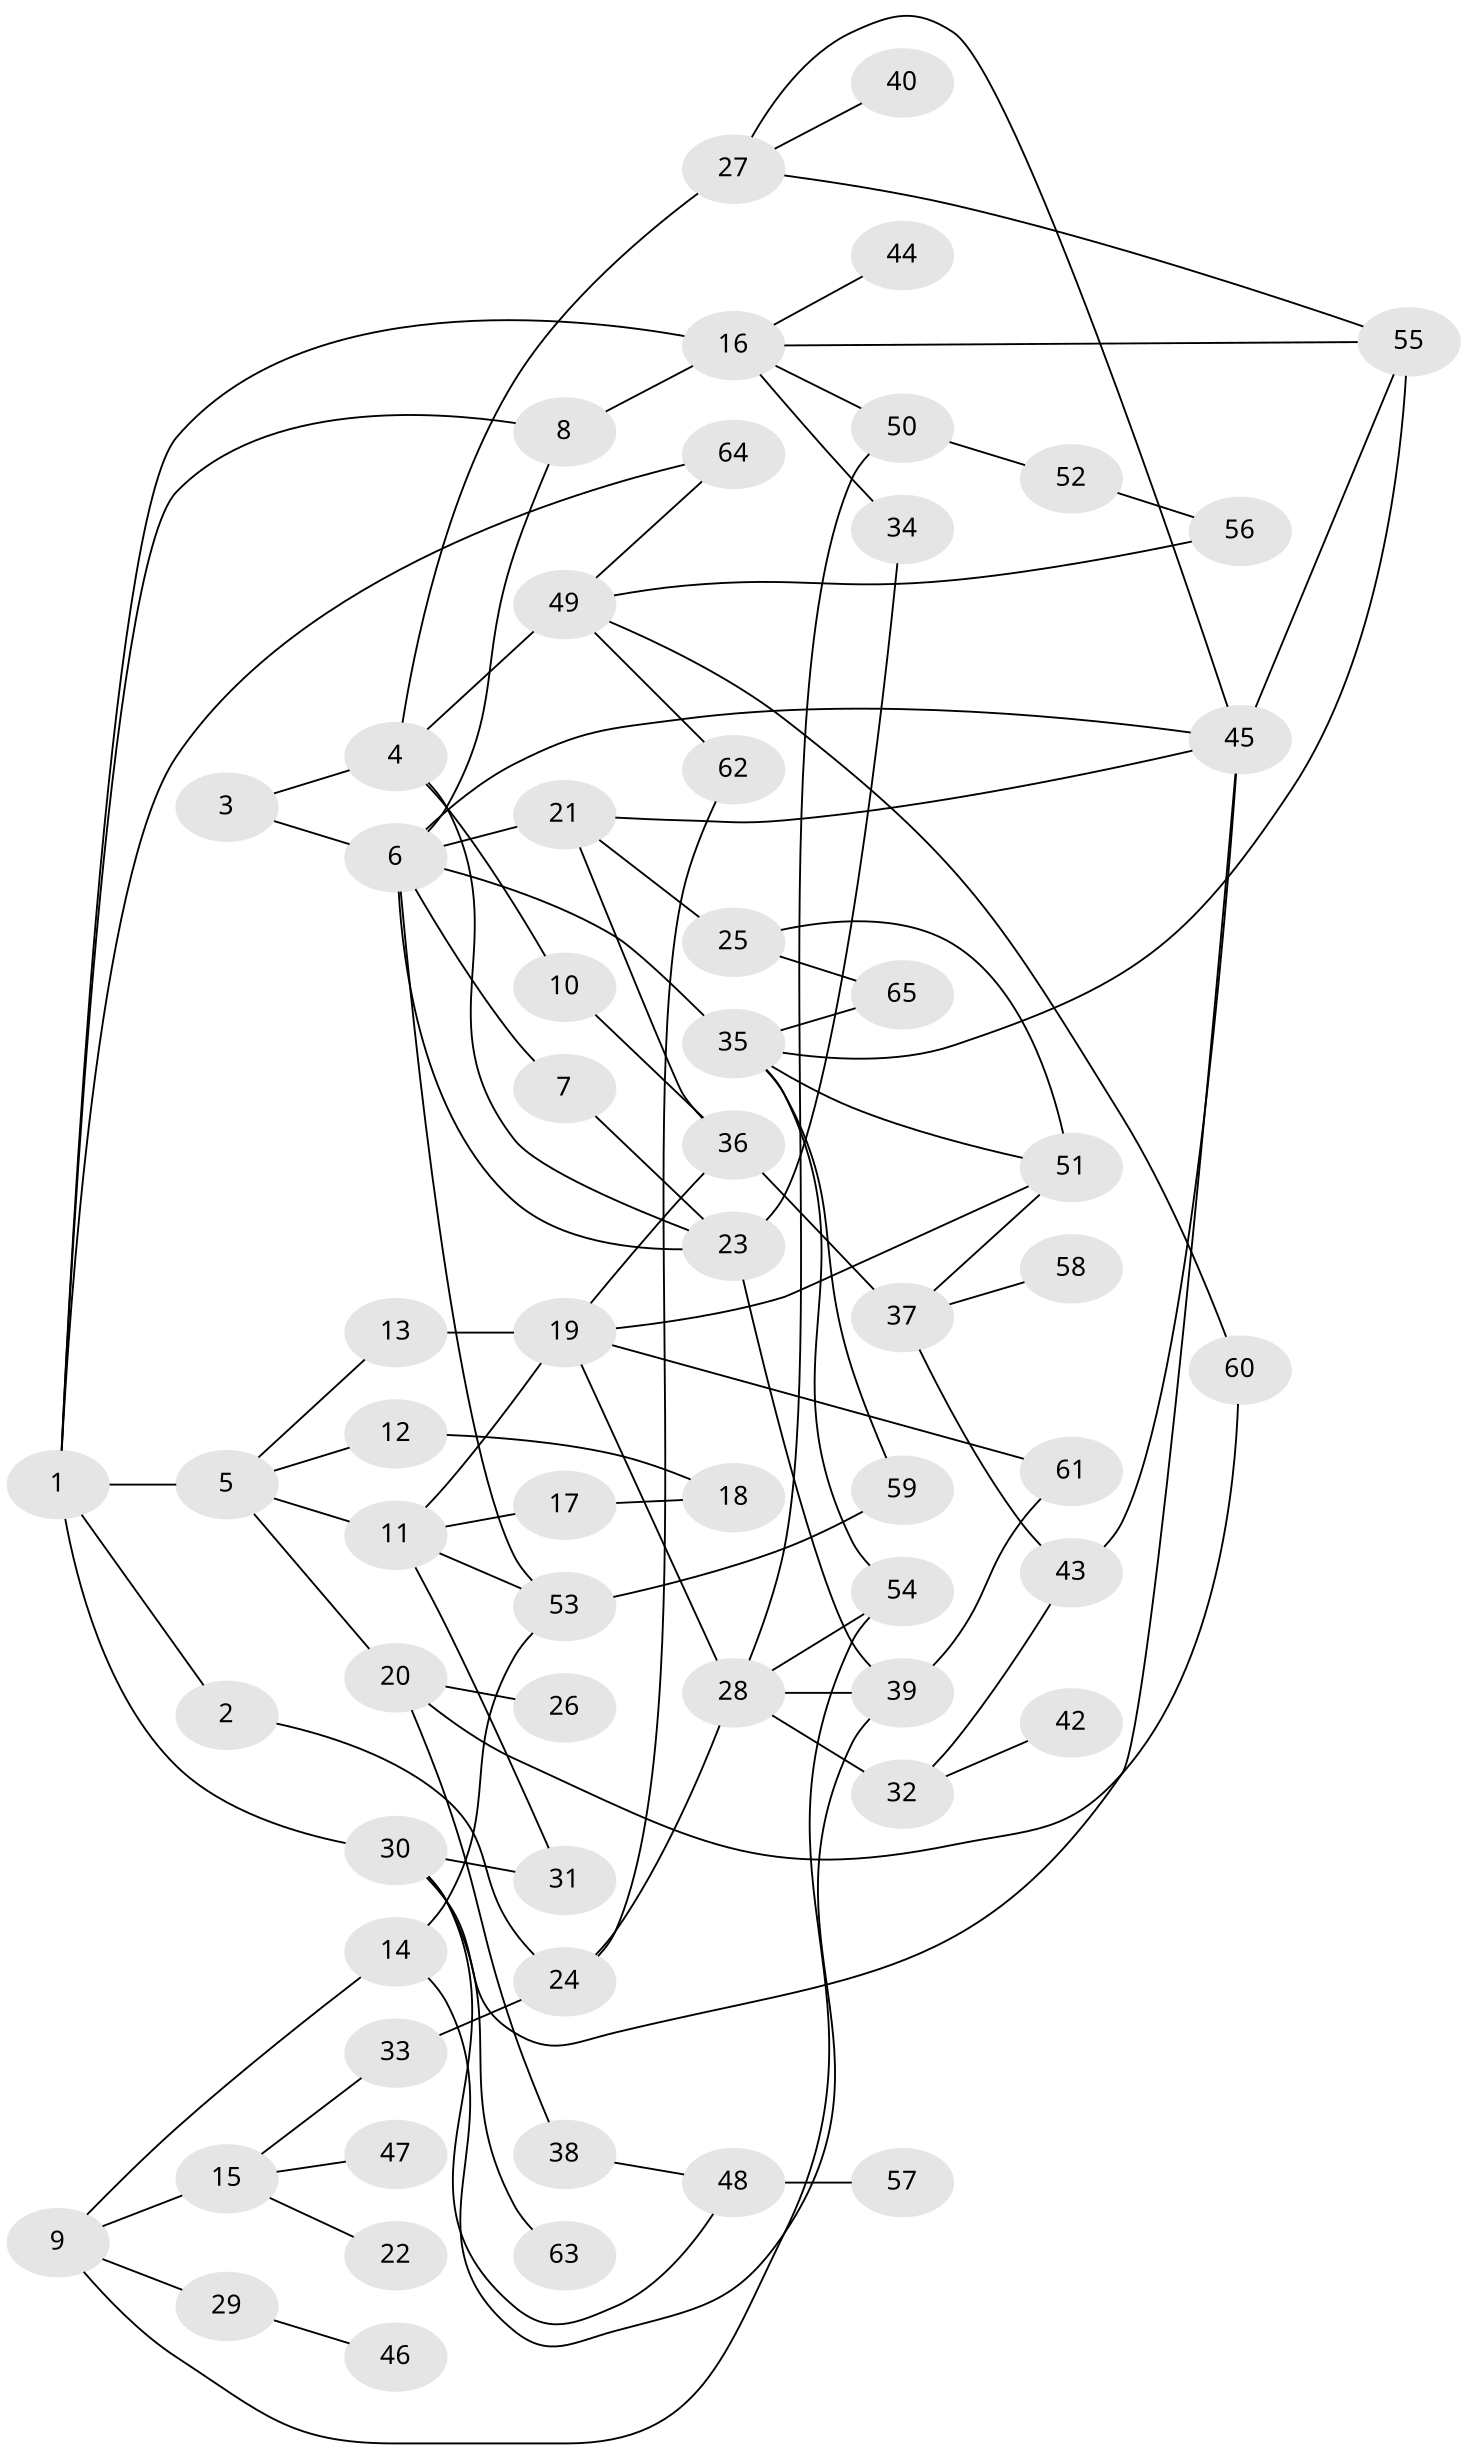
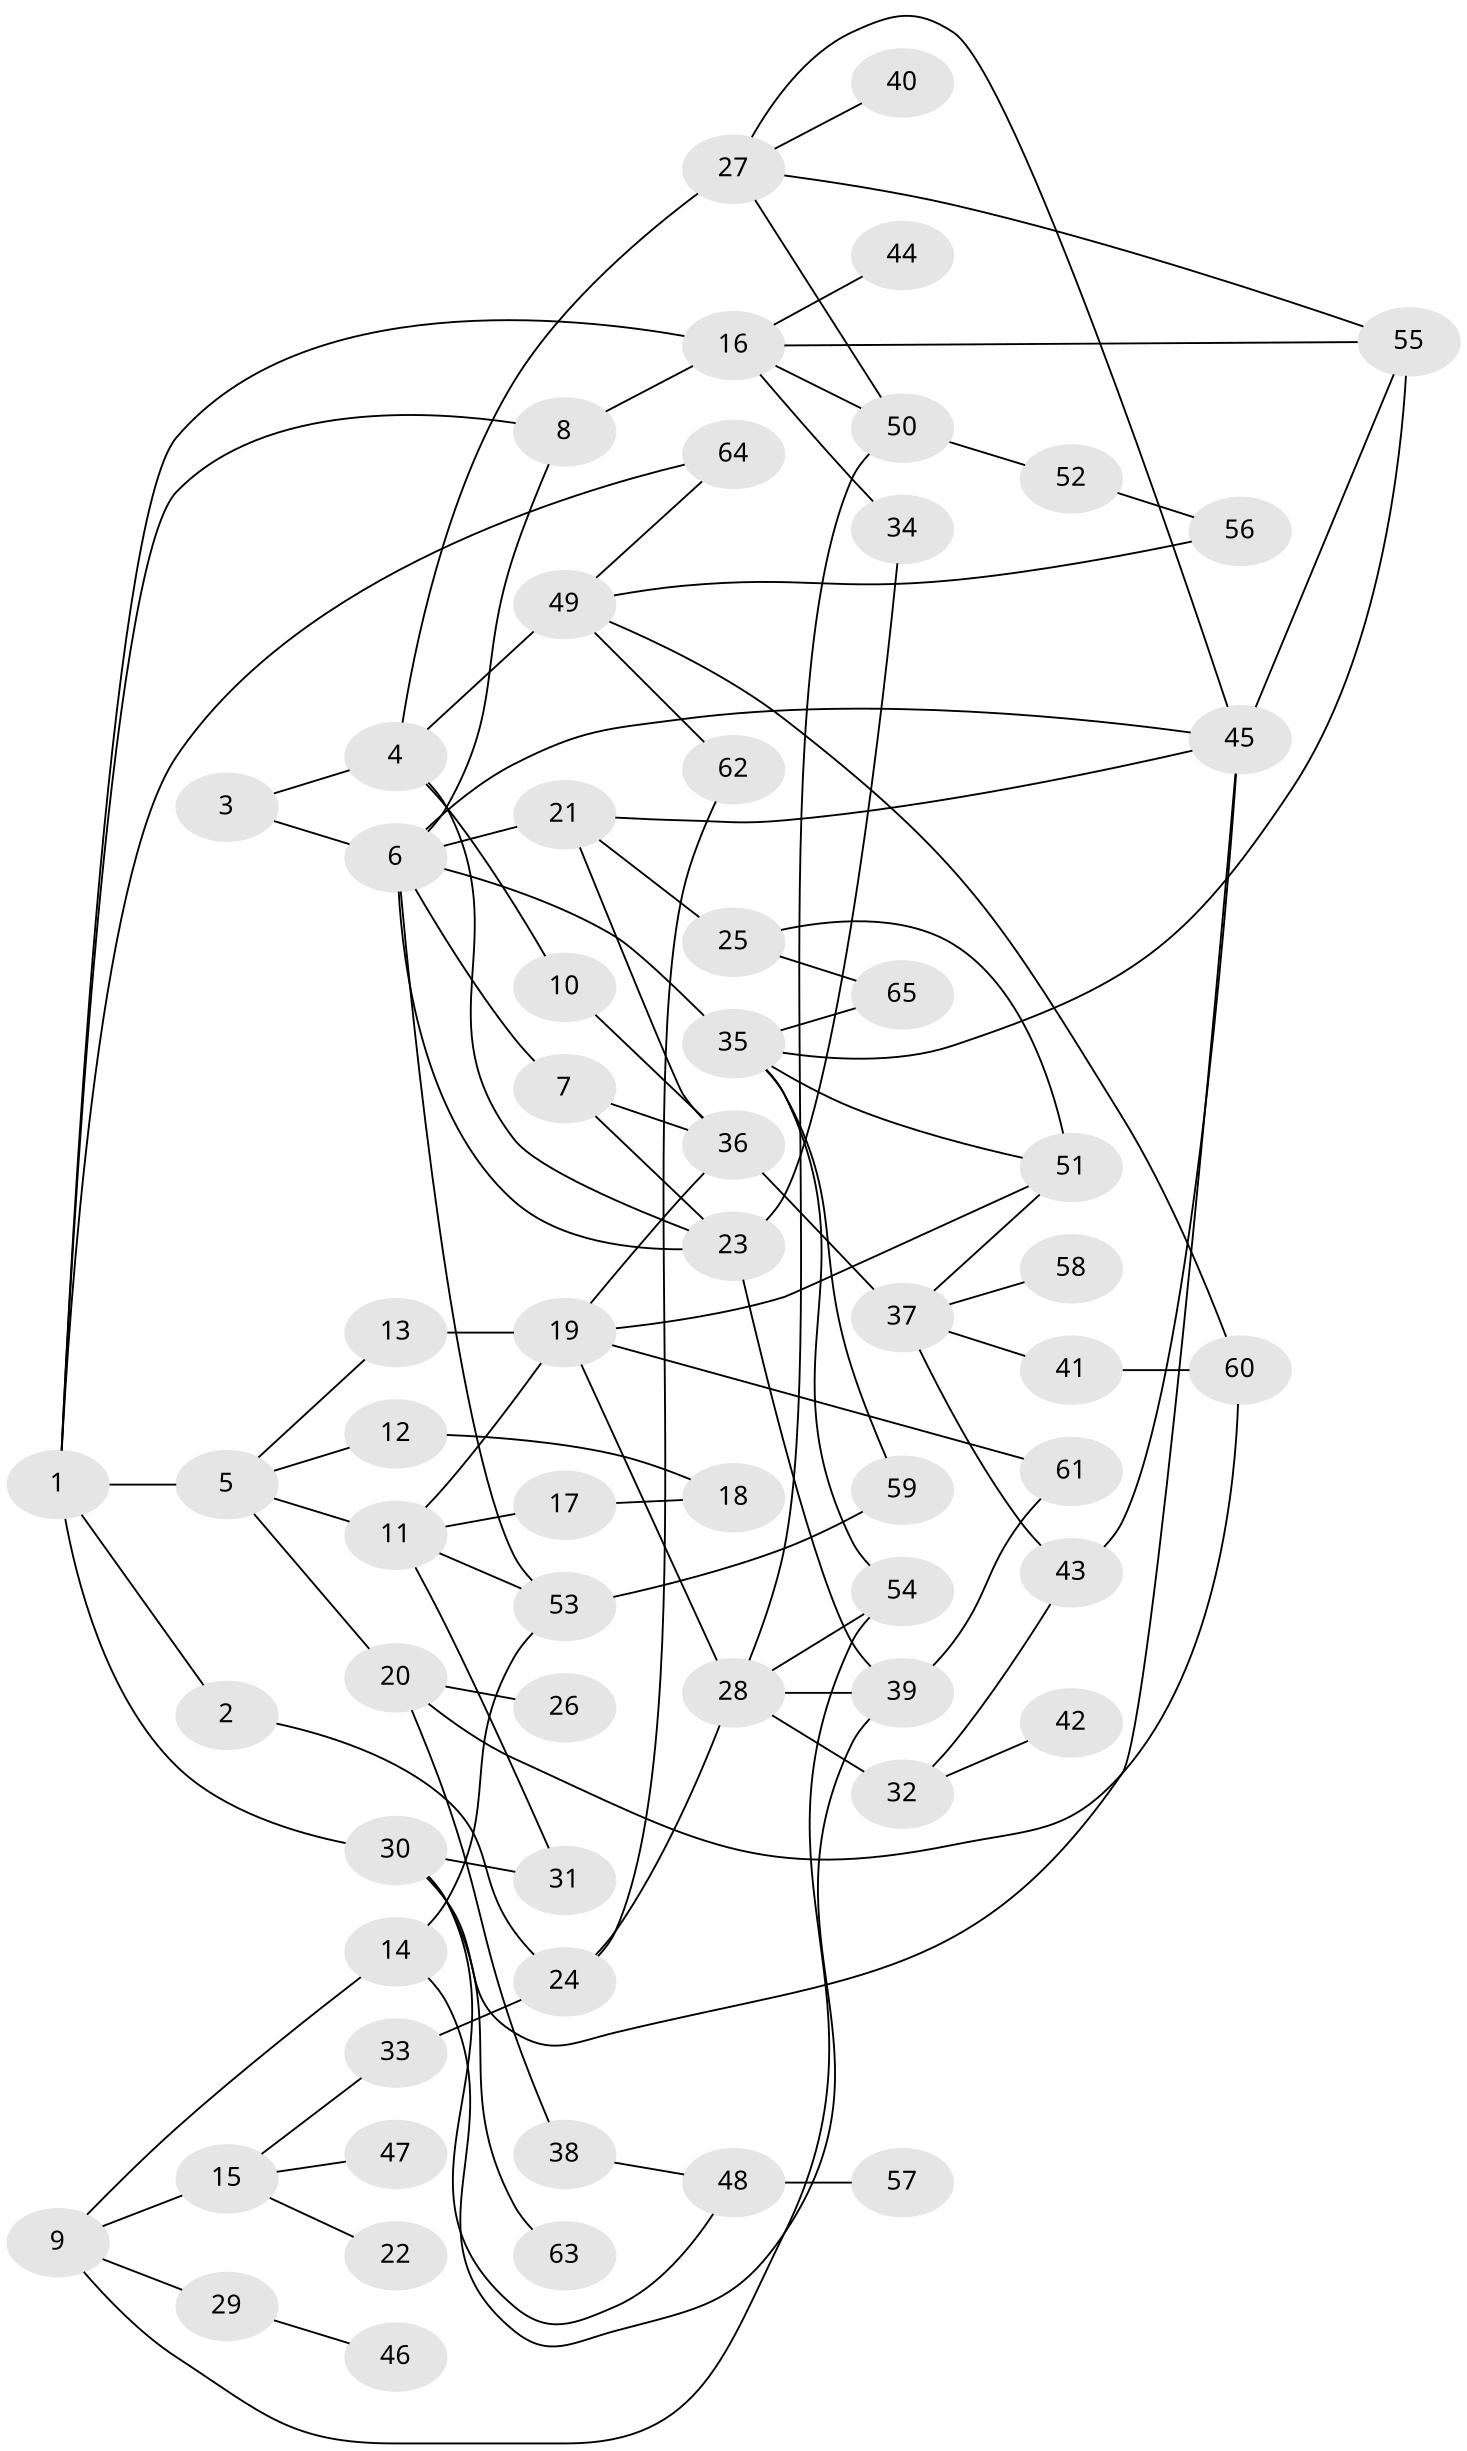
none -> (812, 289)
none -> (649, 1117)
none -> (1071, 1370)
